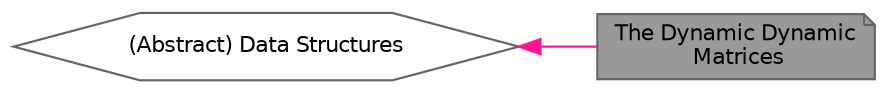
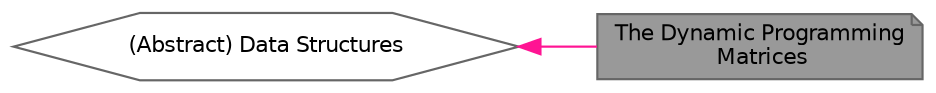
(736, 47) -> (760, 47)
